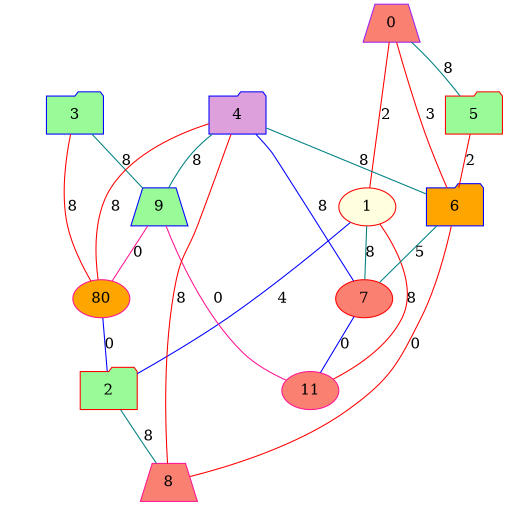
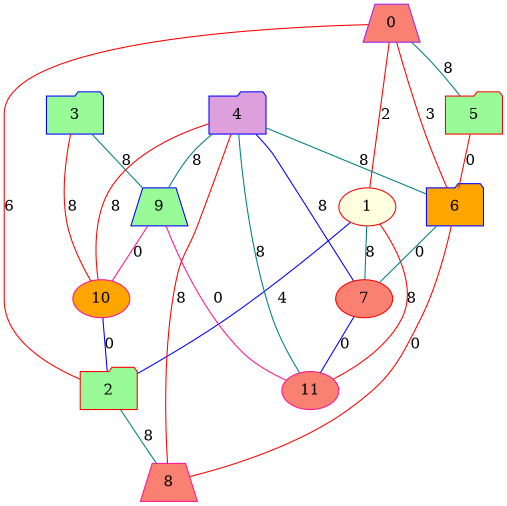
none -> (30, 80)
(471, 161) -> (471, 161)
(420, 253) -> (420, 253)
none -> (256, 257)
(101, 299) -> (101, 299)
